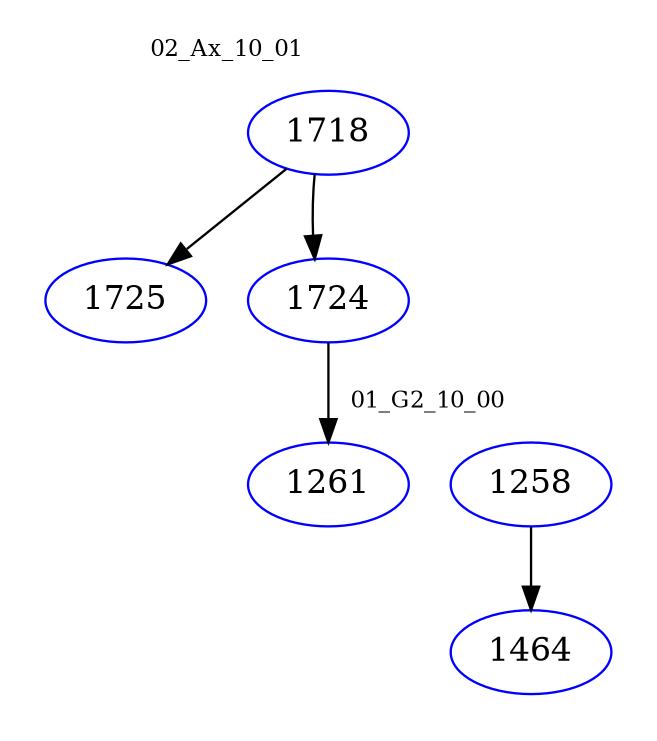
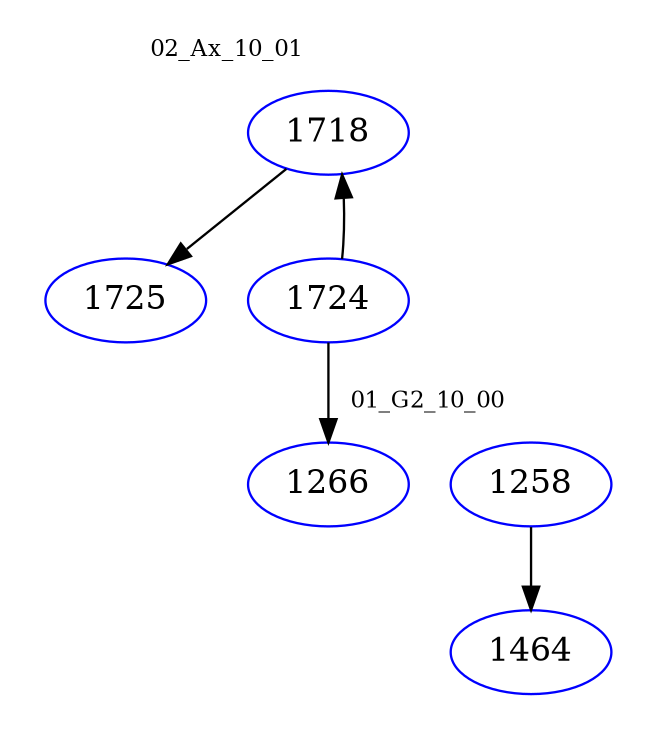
(313, 205) -> (344, 229)
(328, 484) -> (328, 484)
